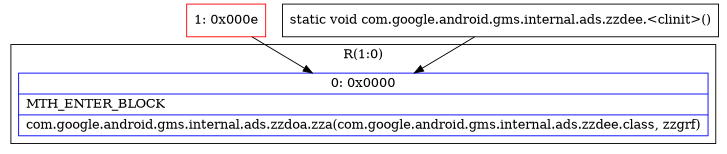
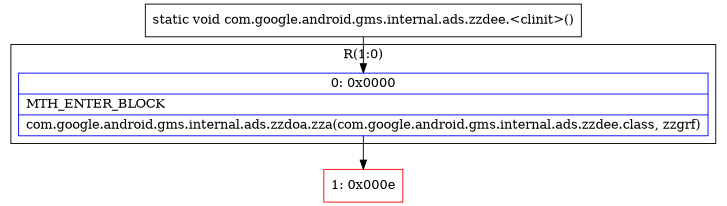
(278, 53) -> (363, 149)
